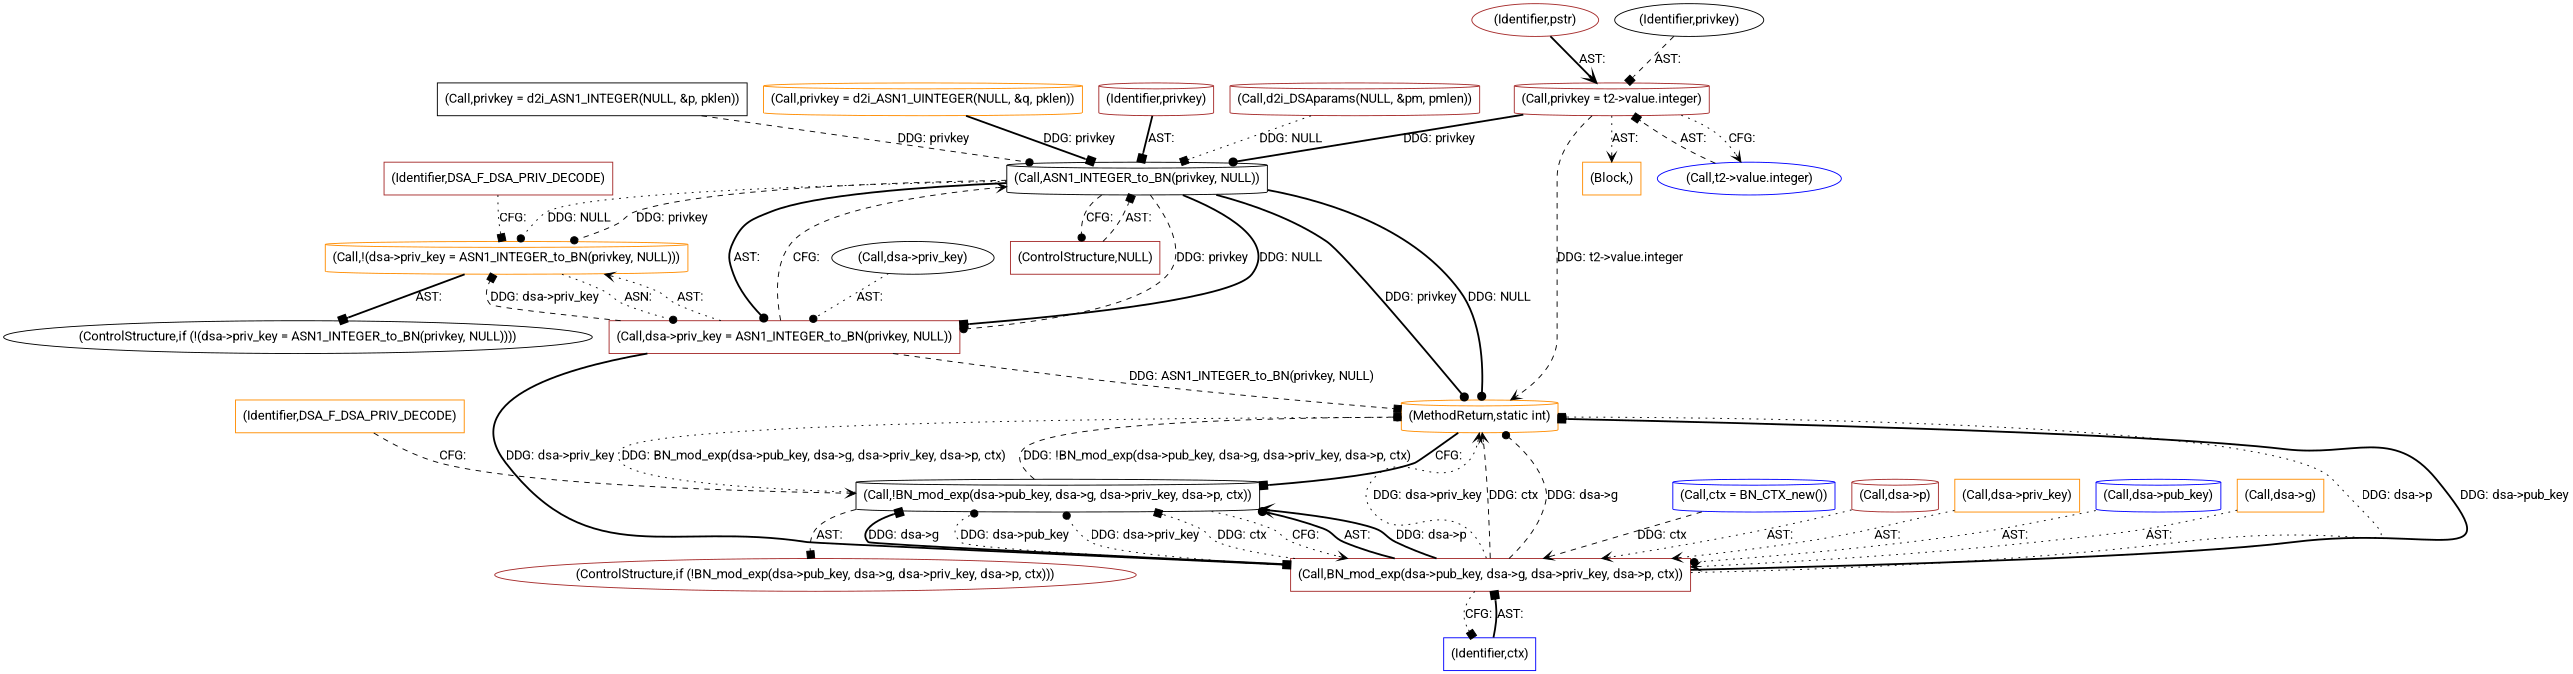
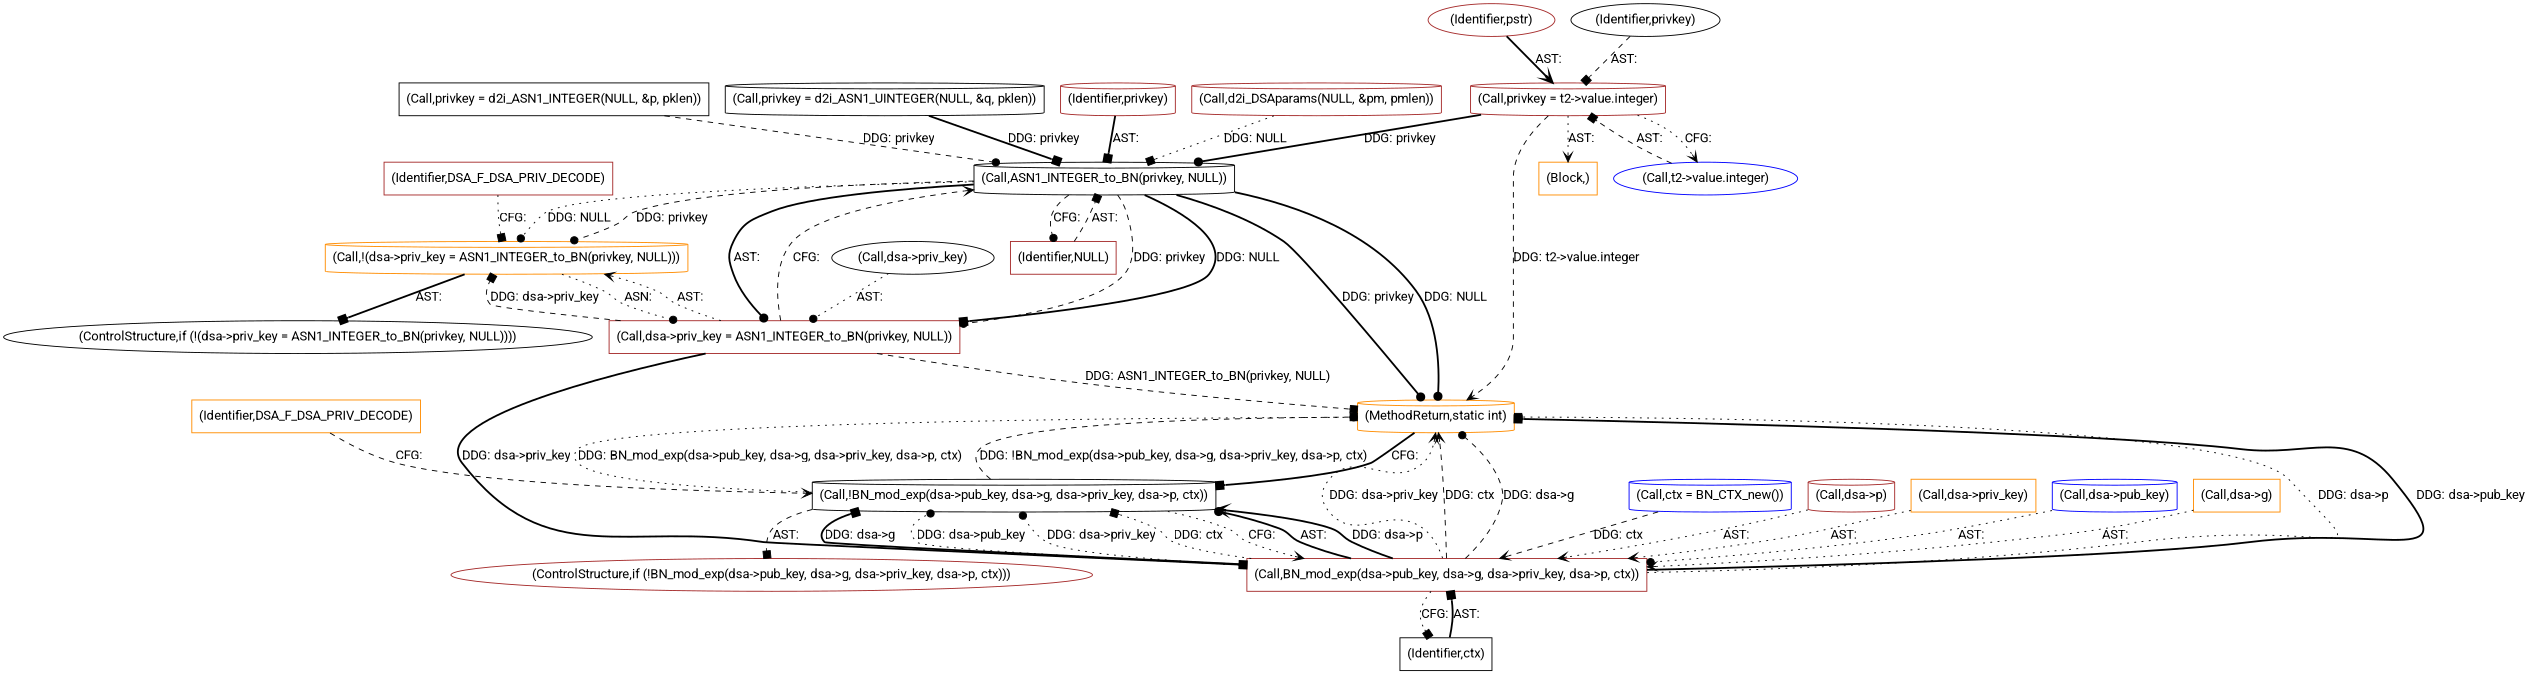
(923, 99) -> (885, 99)
(1085, 258) -> (1063, 258)
(1490, 654) -> (1446, 654)
